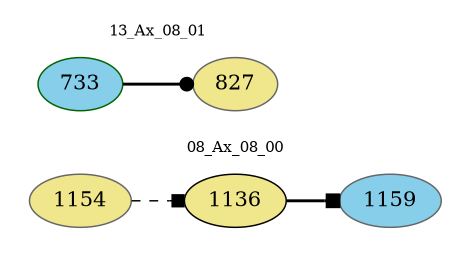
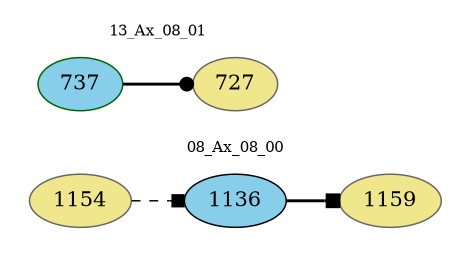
(80, 84) -> (80, 84)
(235, 84) -> (235, 84)
(235, 201) -> (235, 201)
(390, 201) -> (390, 201)
